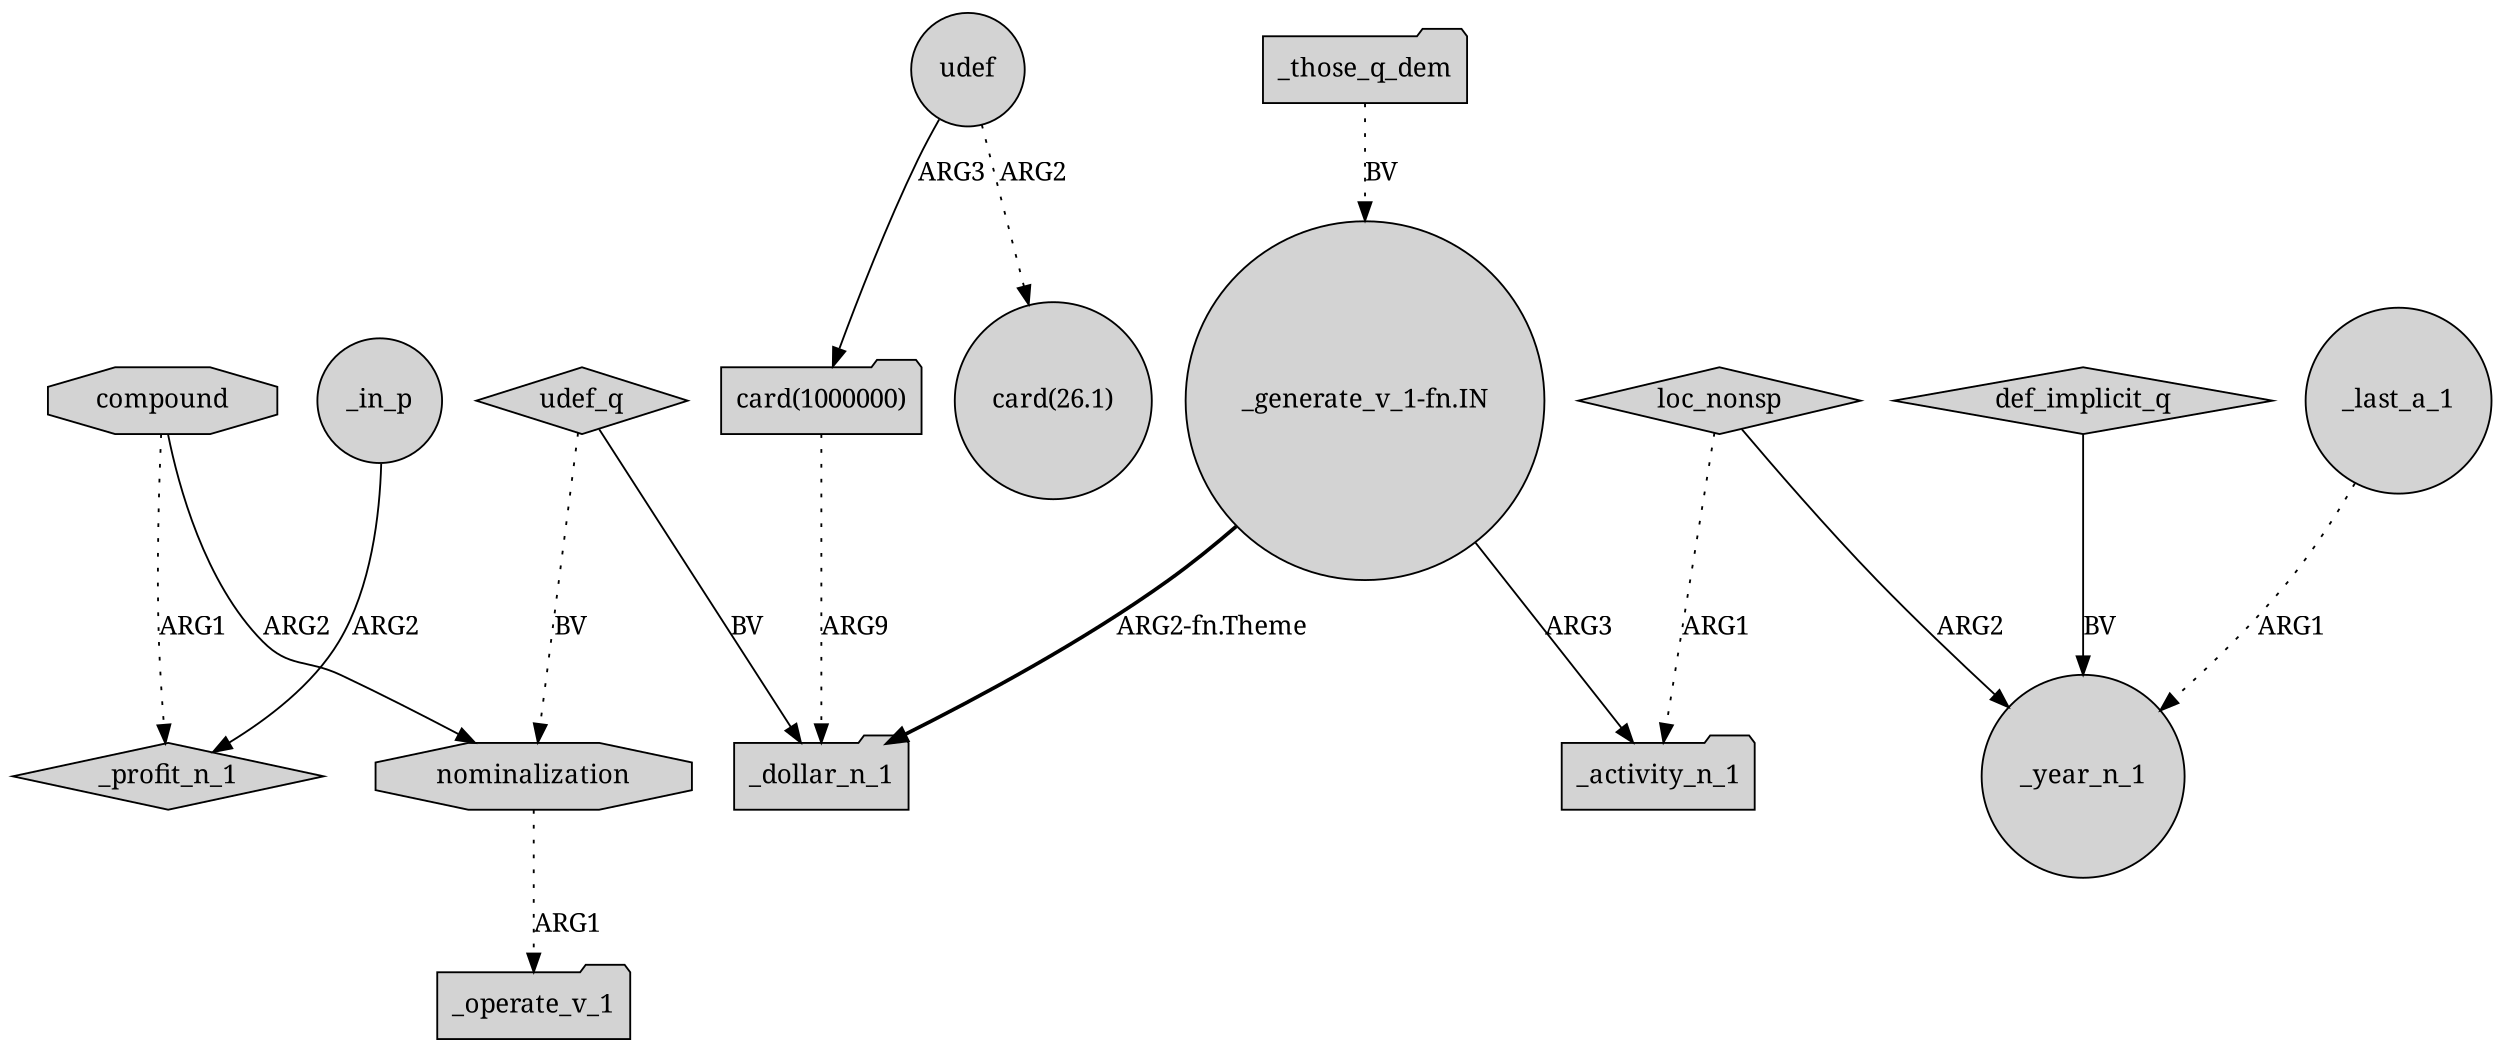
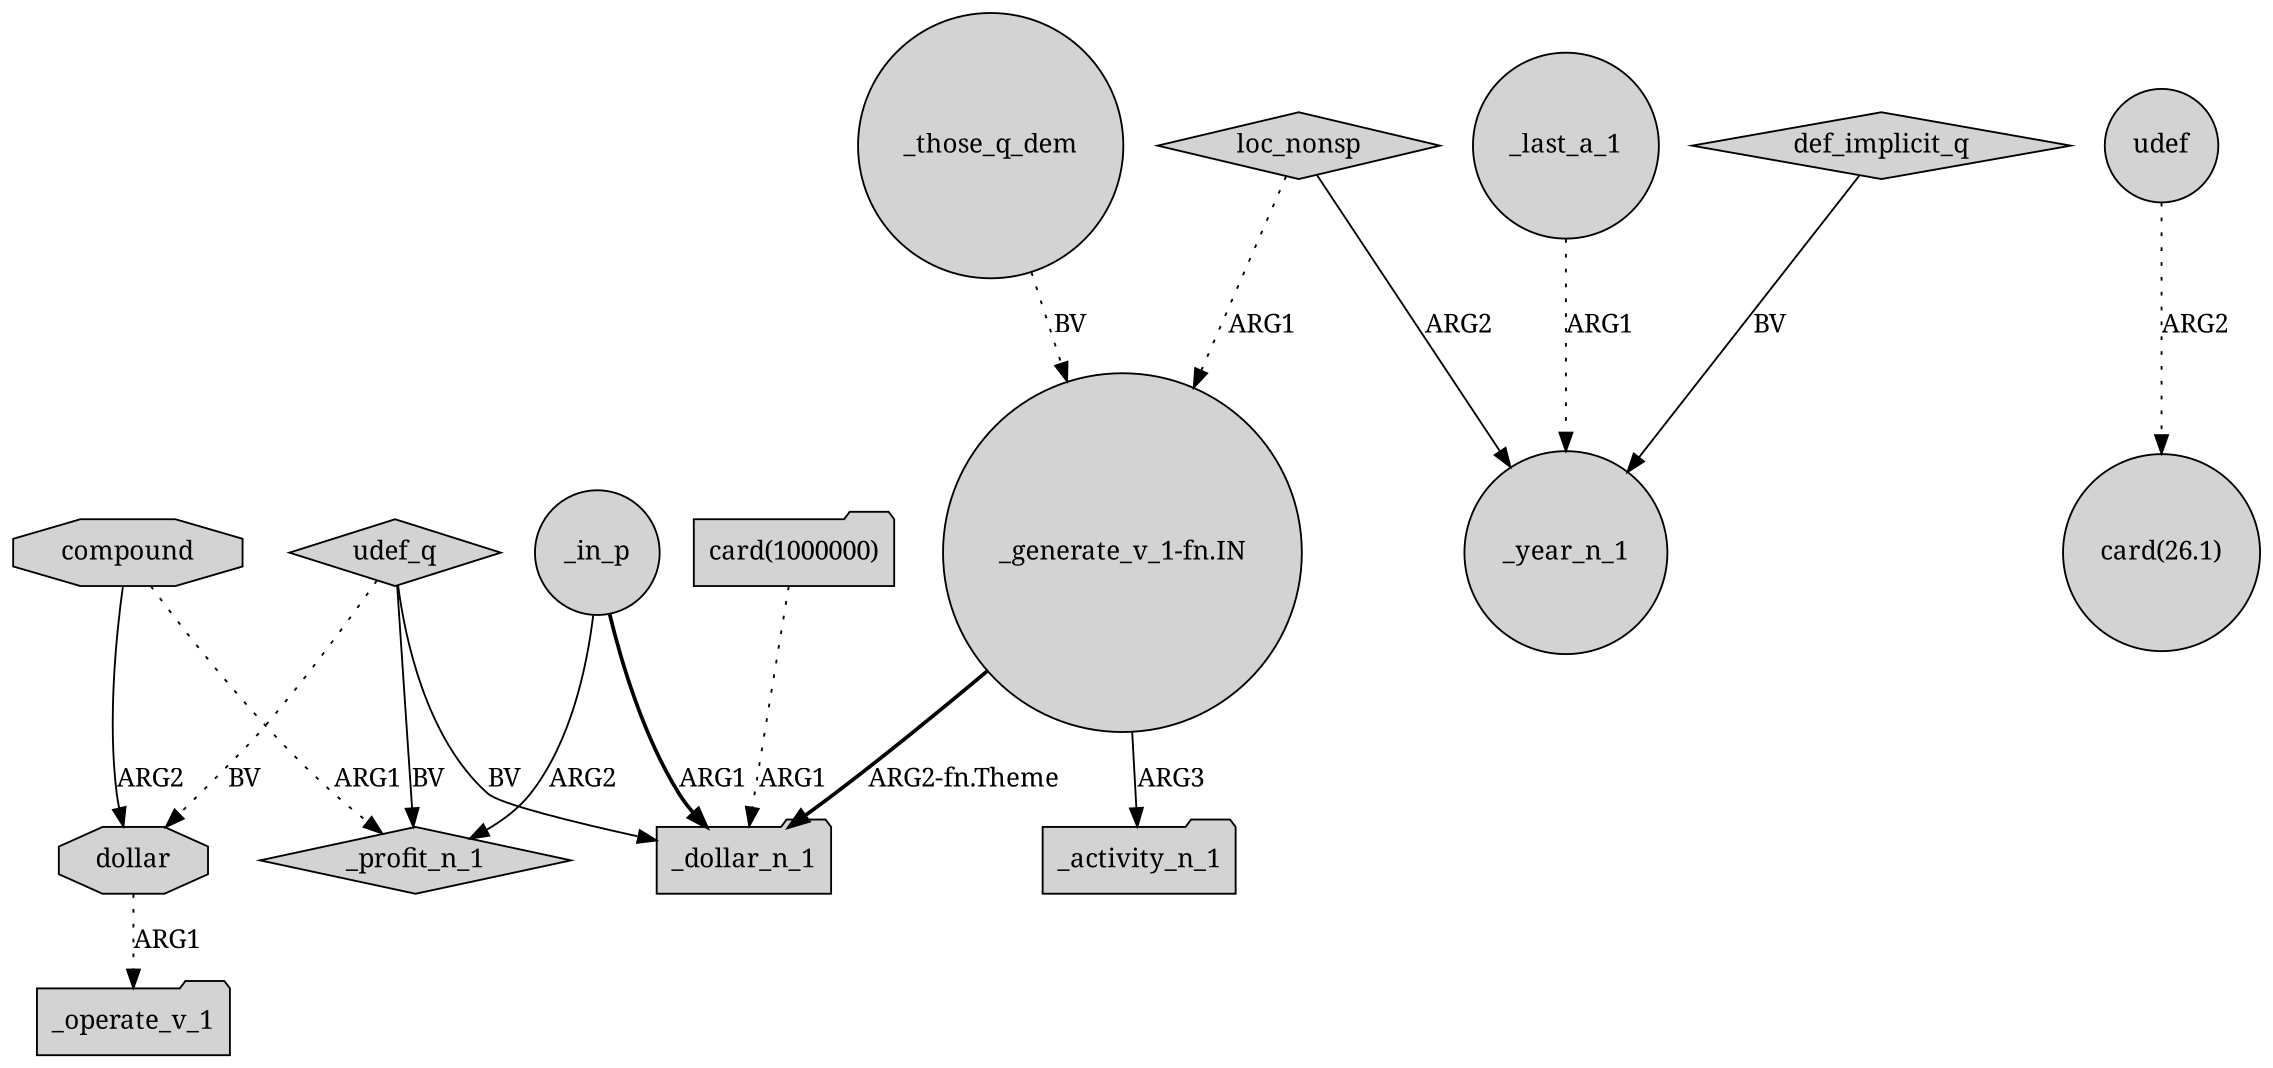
(1365, 70) -> (991, 146)
(885, 232) -> none
(1690, 578) -> (1244, 273)
(856, 628) -> (793, 780)
none -> (405, 697)
none -> (642, 718)
(534, 776) -> (133, 860)
